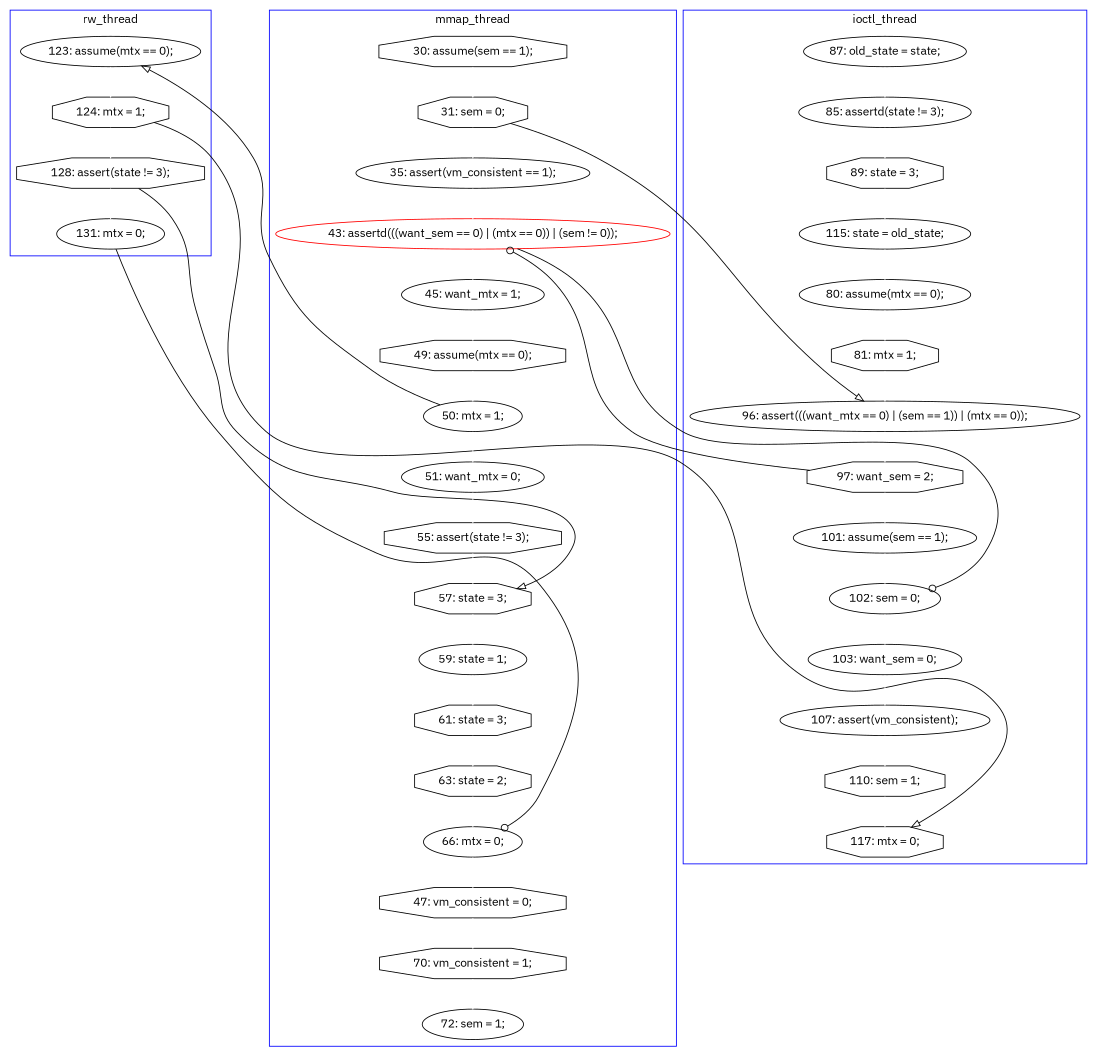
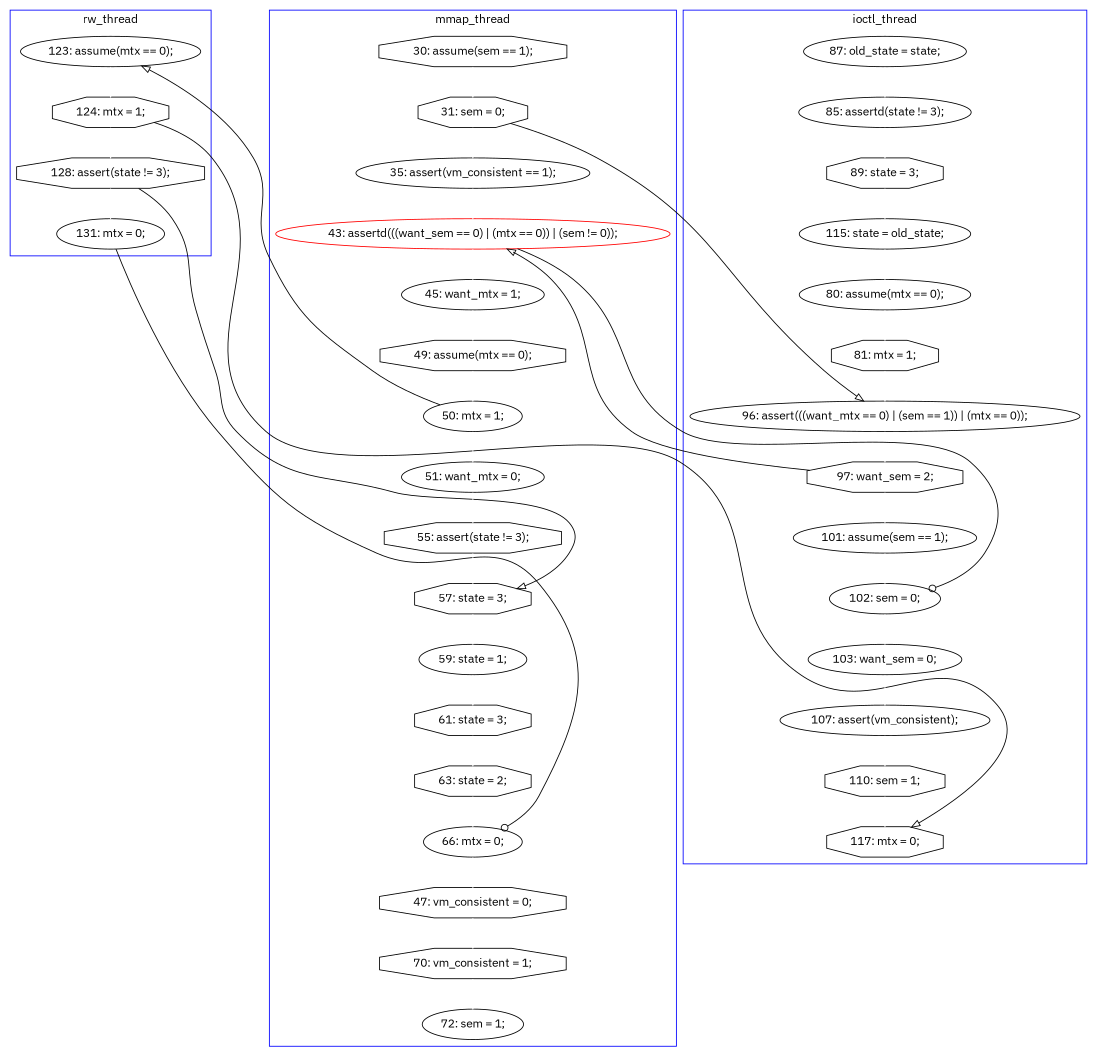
(617, 418) -> (617, 418)
